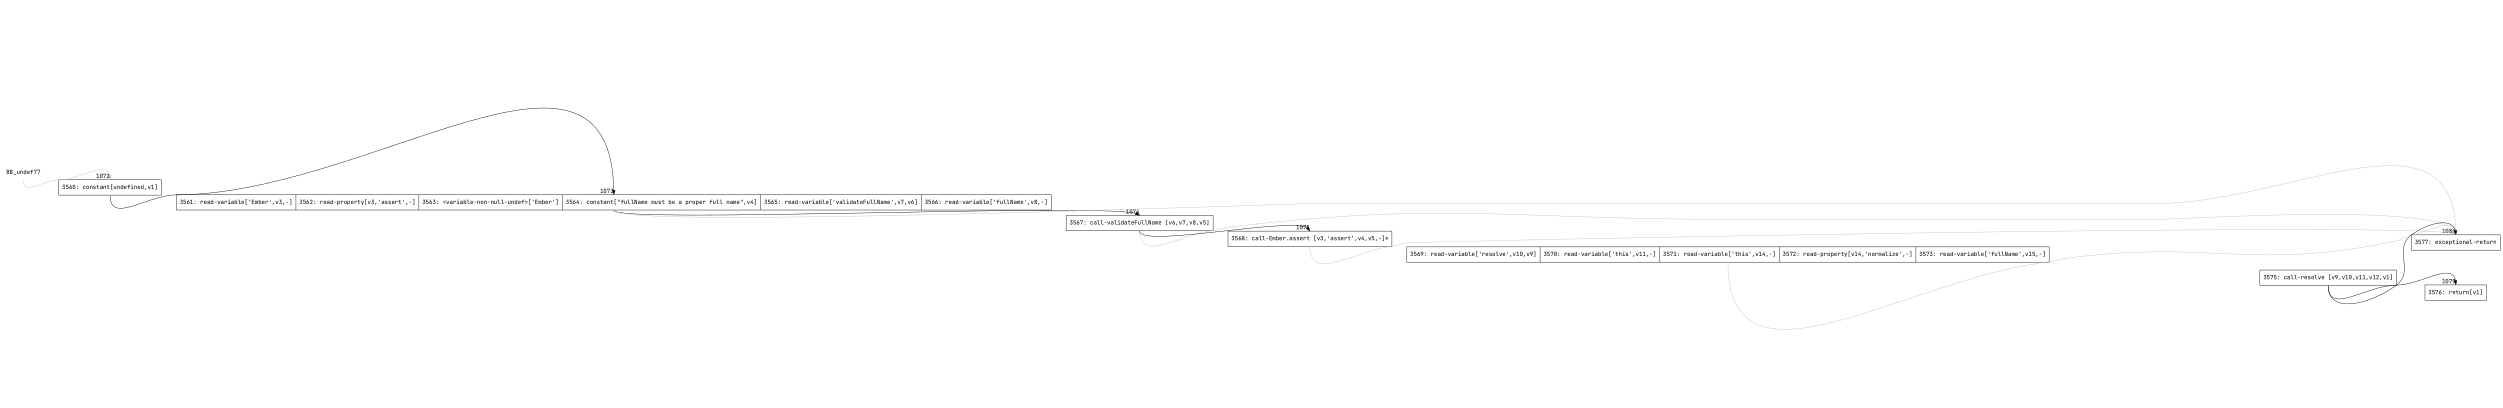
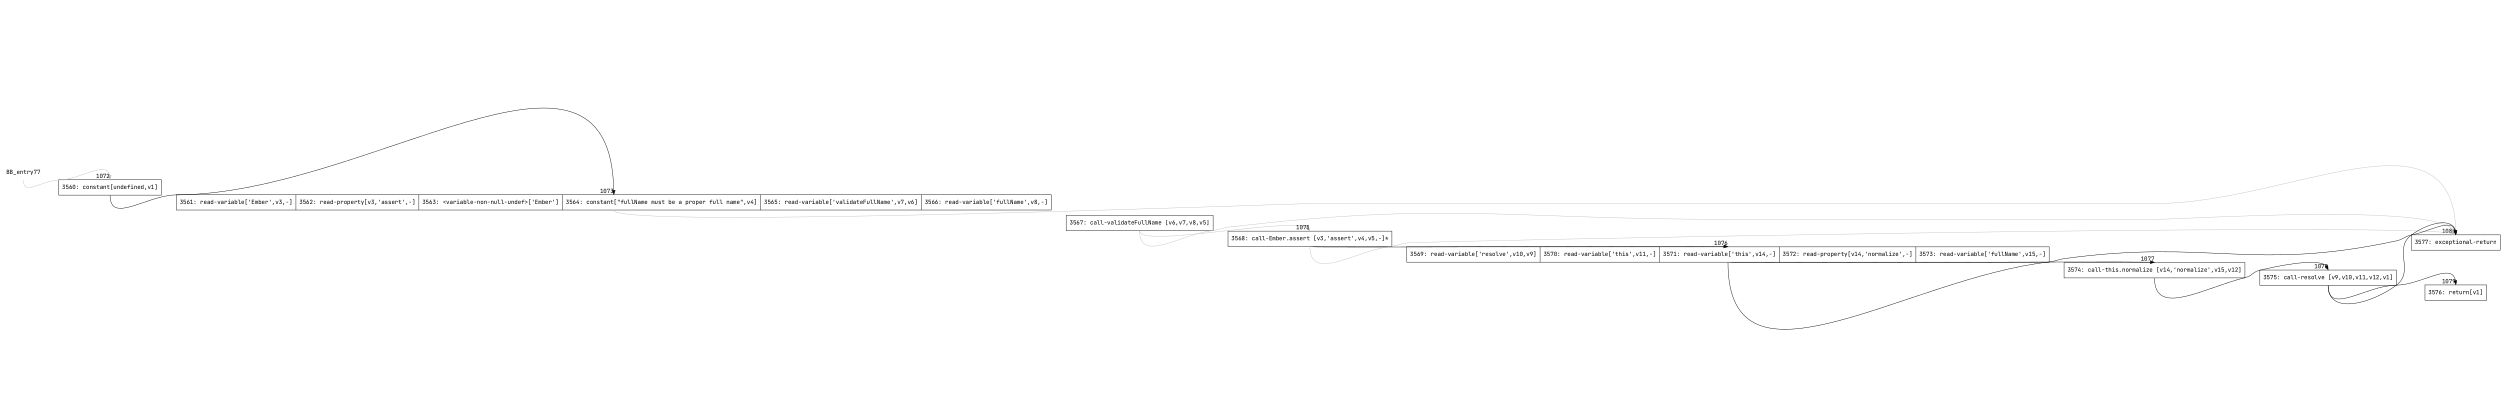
(23, 173) -> (23, 173)
(875, 213) -> none
(1223, 231) -> (1223, 231)
none -> (1517, 247)
(2069, 258) -> (2069, 258)
none -> (2154, 270)
